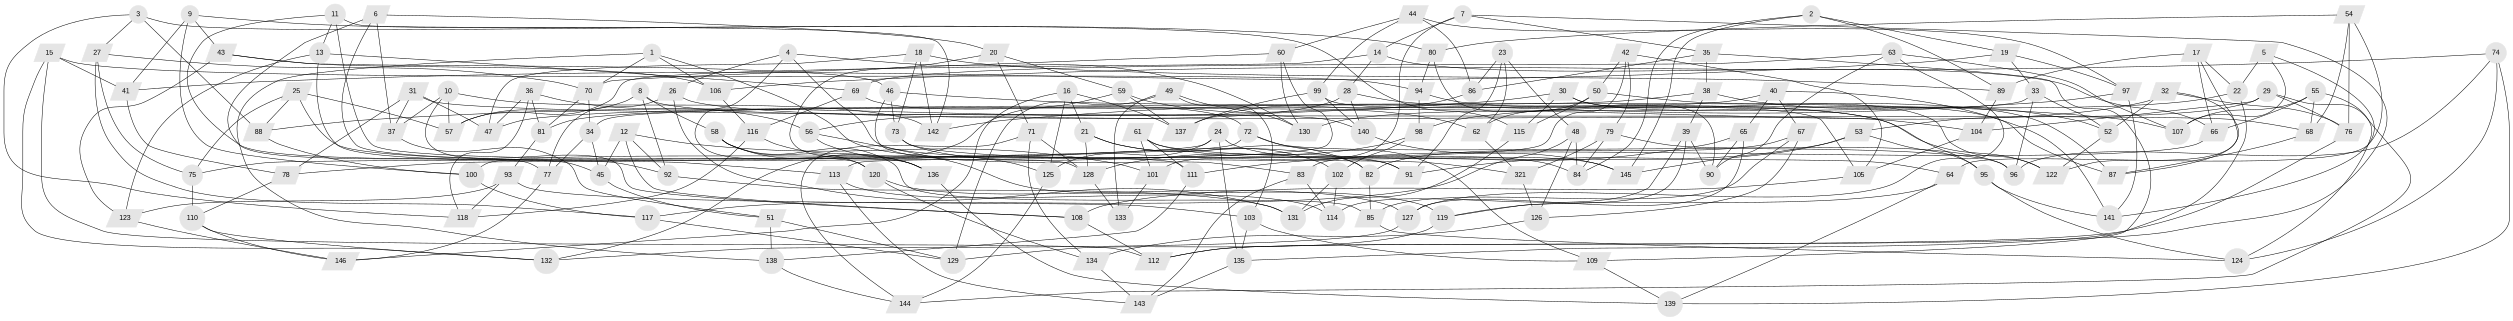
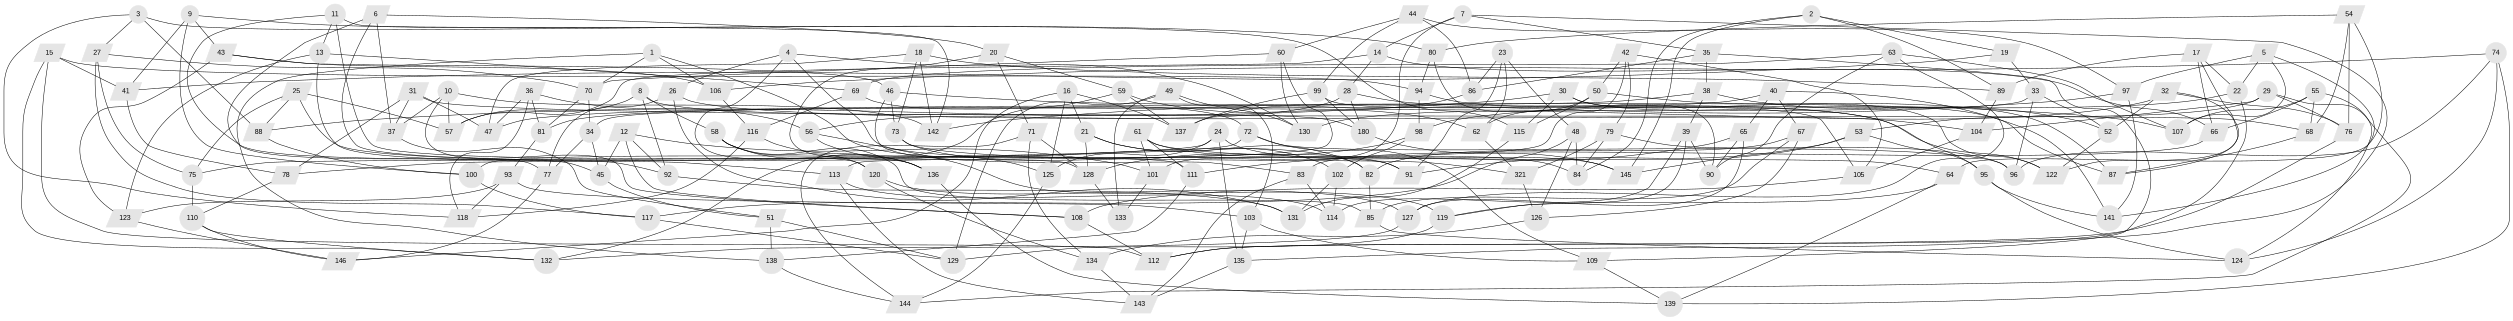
(2074, 71) -> (2193, 69)
(1364, 132) -> (1364, 132)
